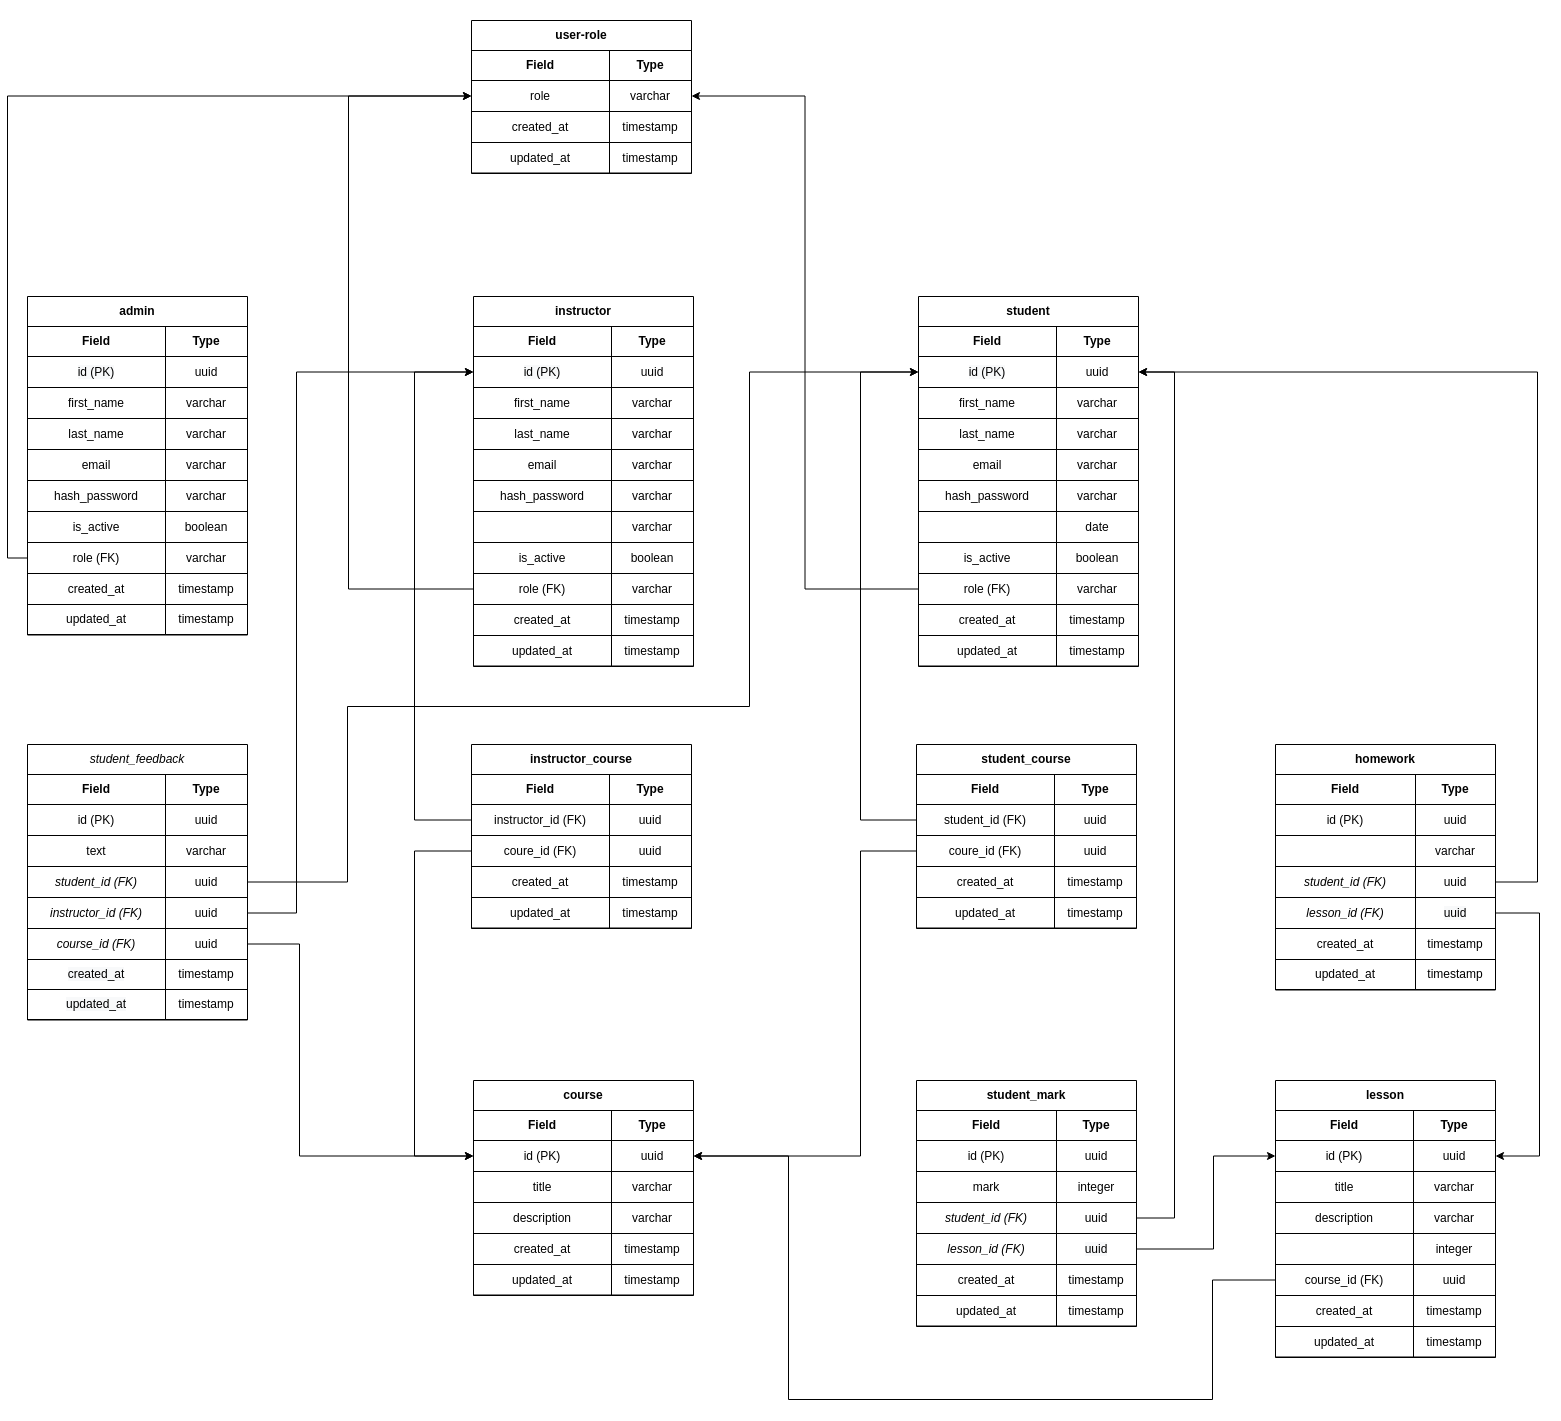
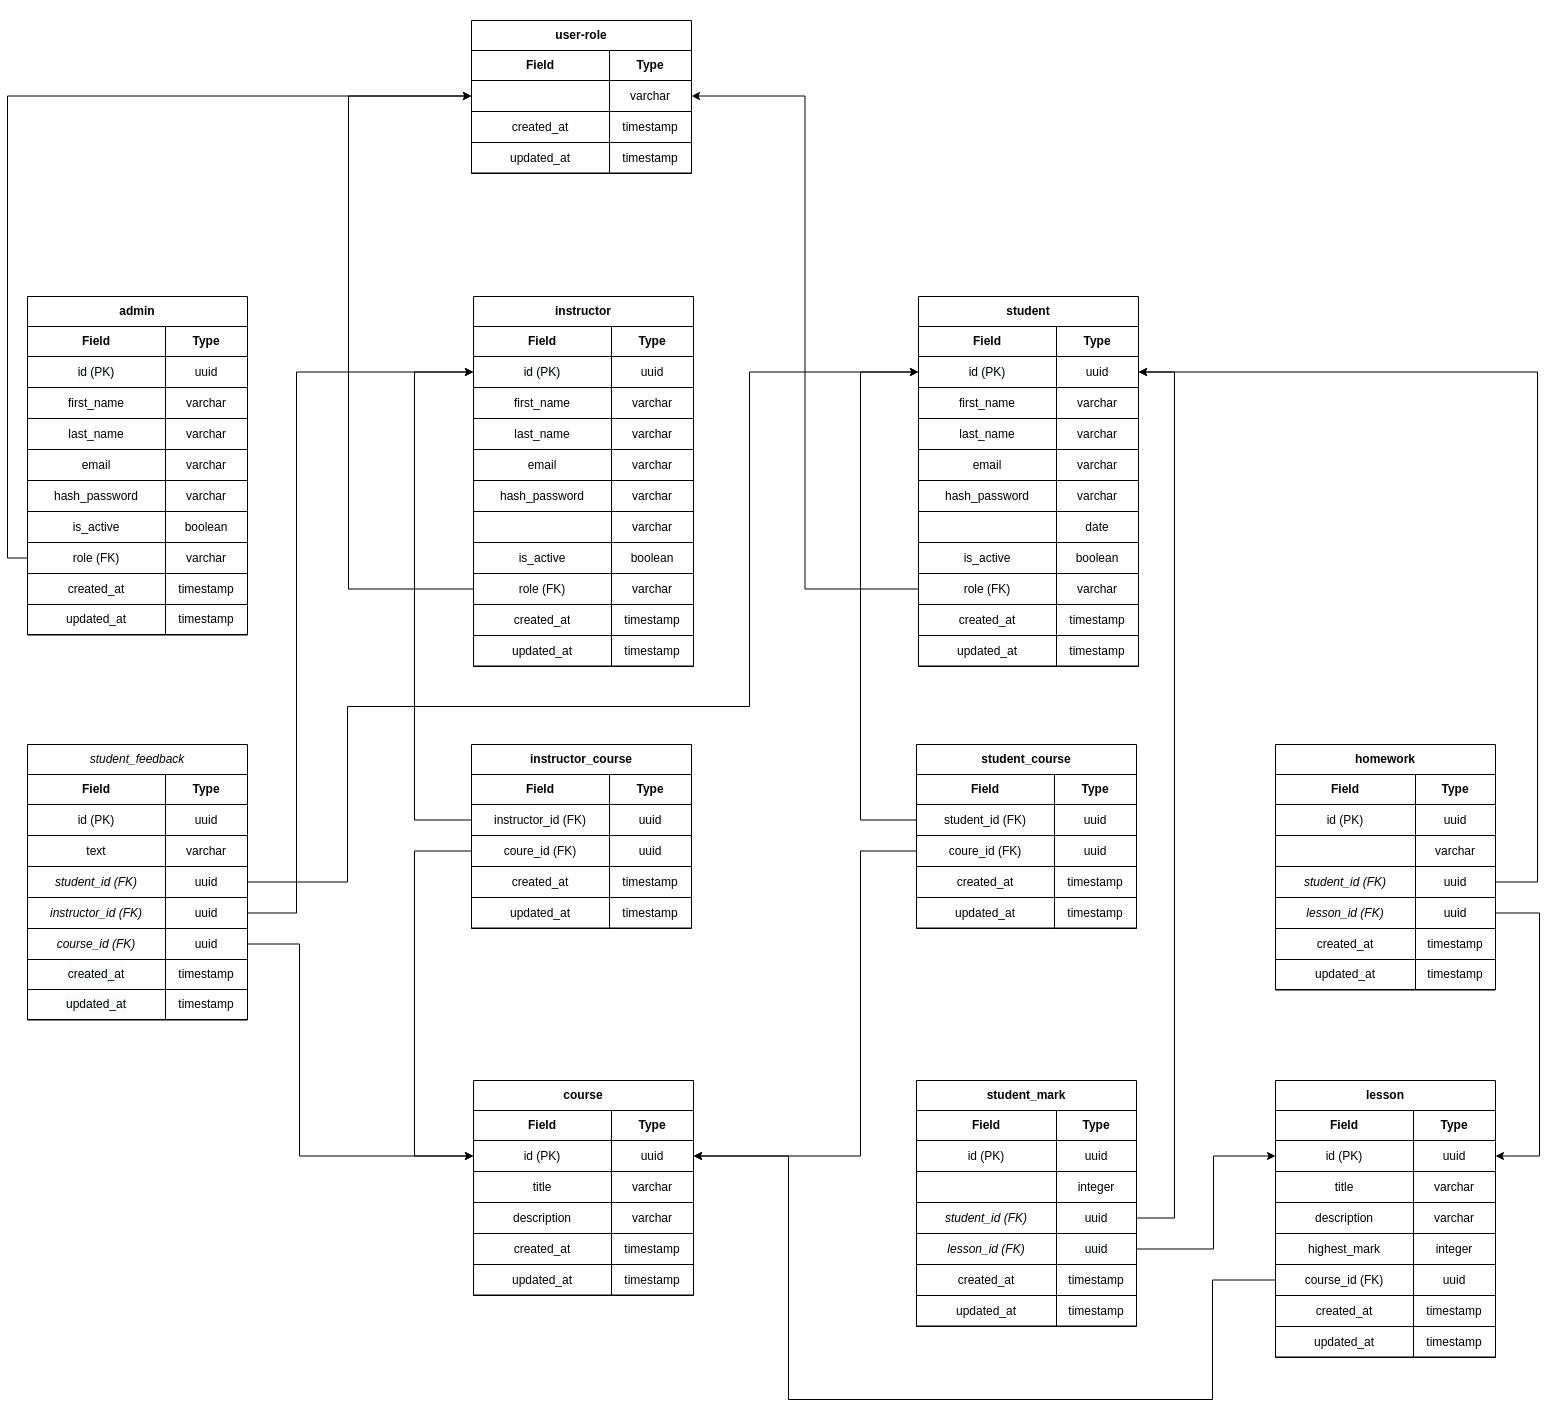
(541, 96) -> none
(987, 1187) -> none
none -> (1345, 1249)
